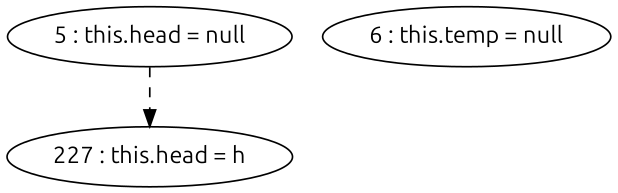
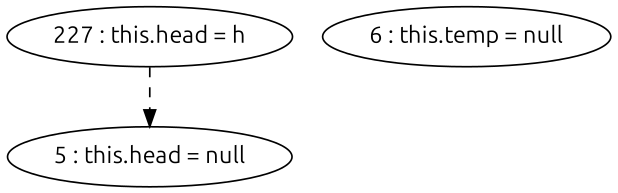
(150, 89) -> (150, 89)
